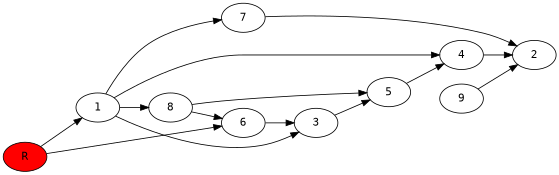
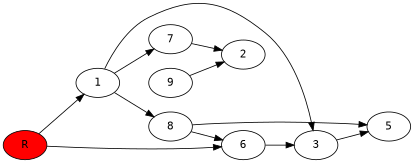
(462, 55) -> none
